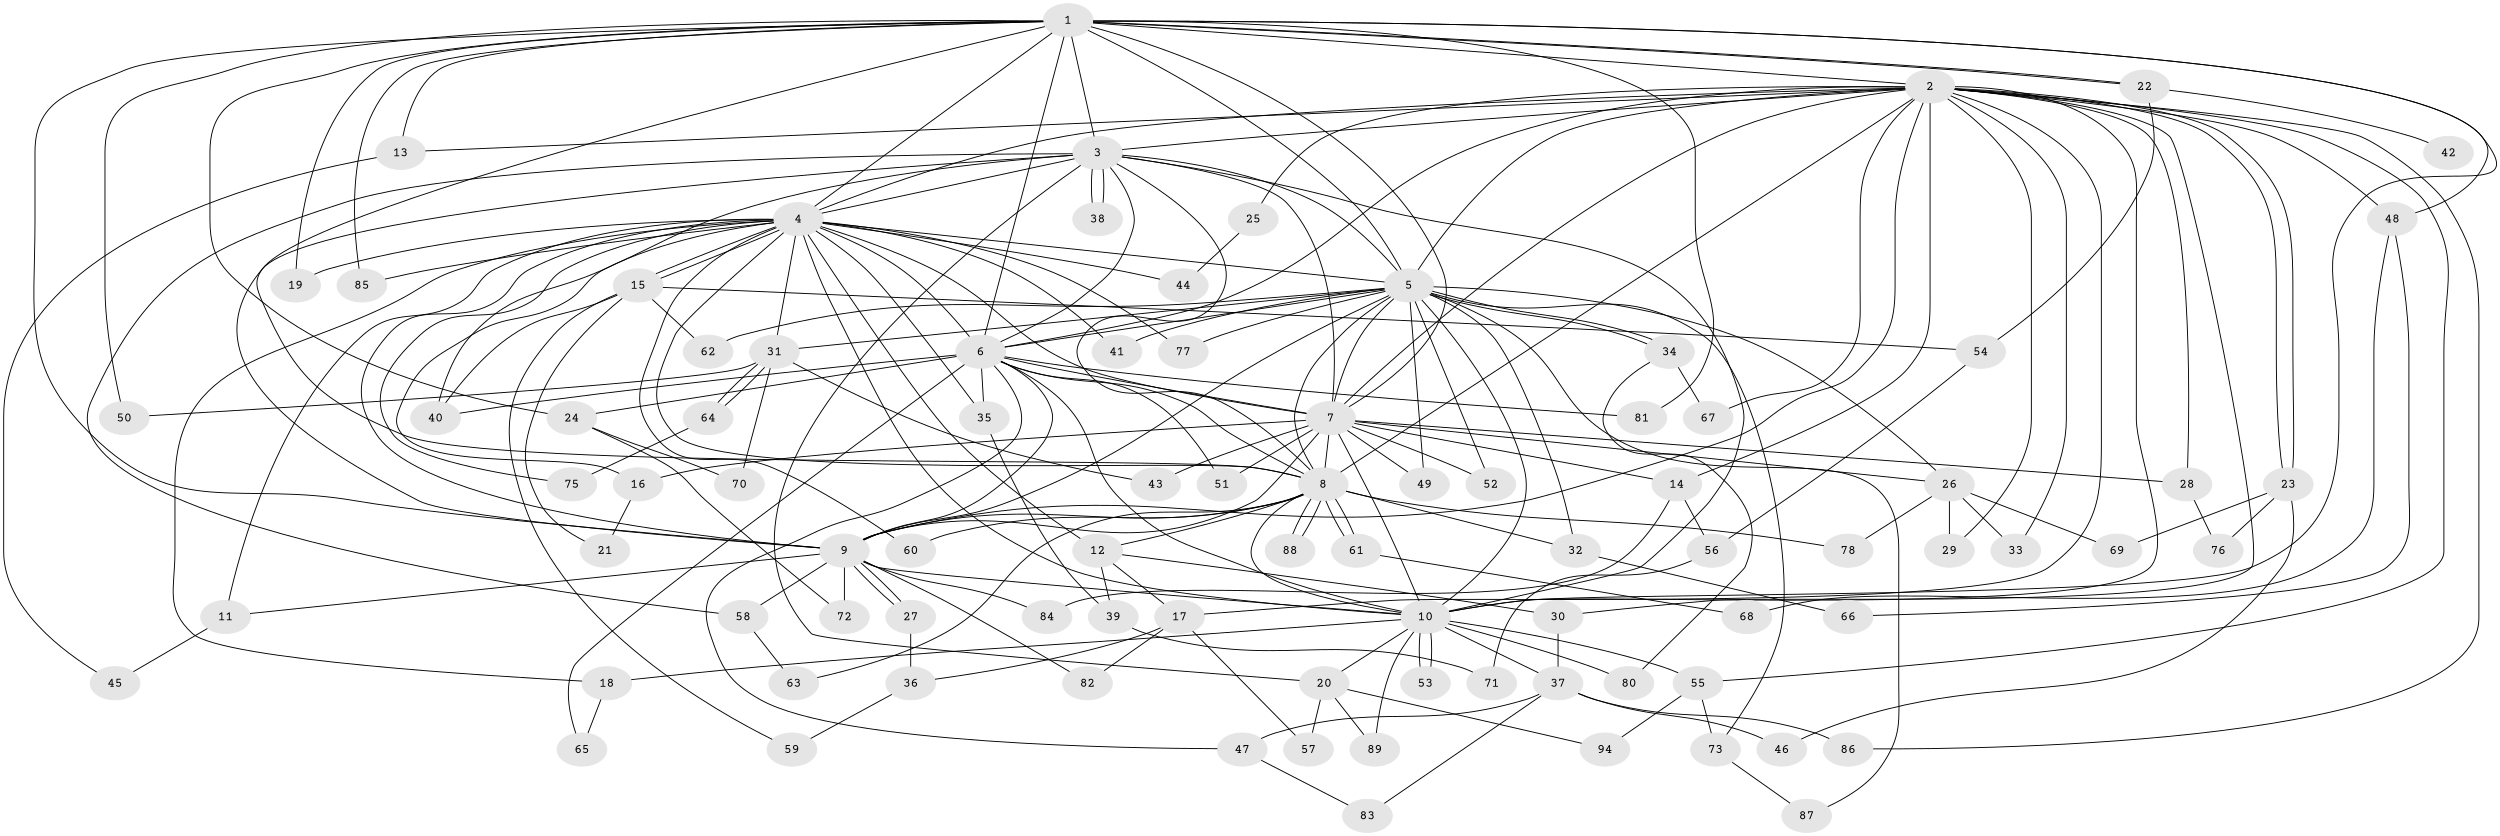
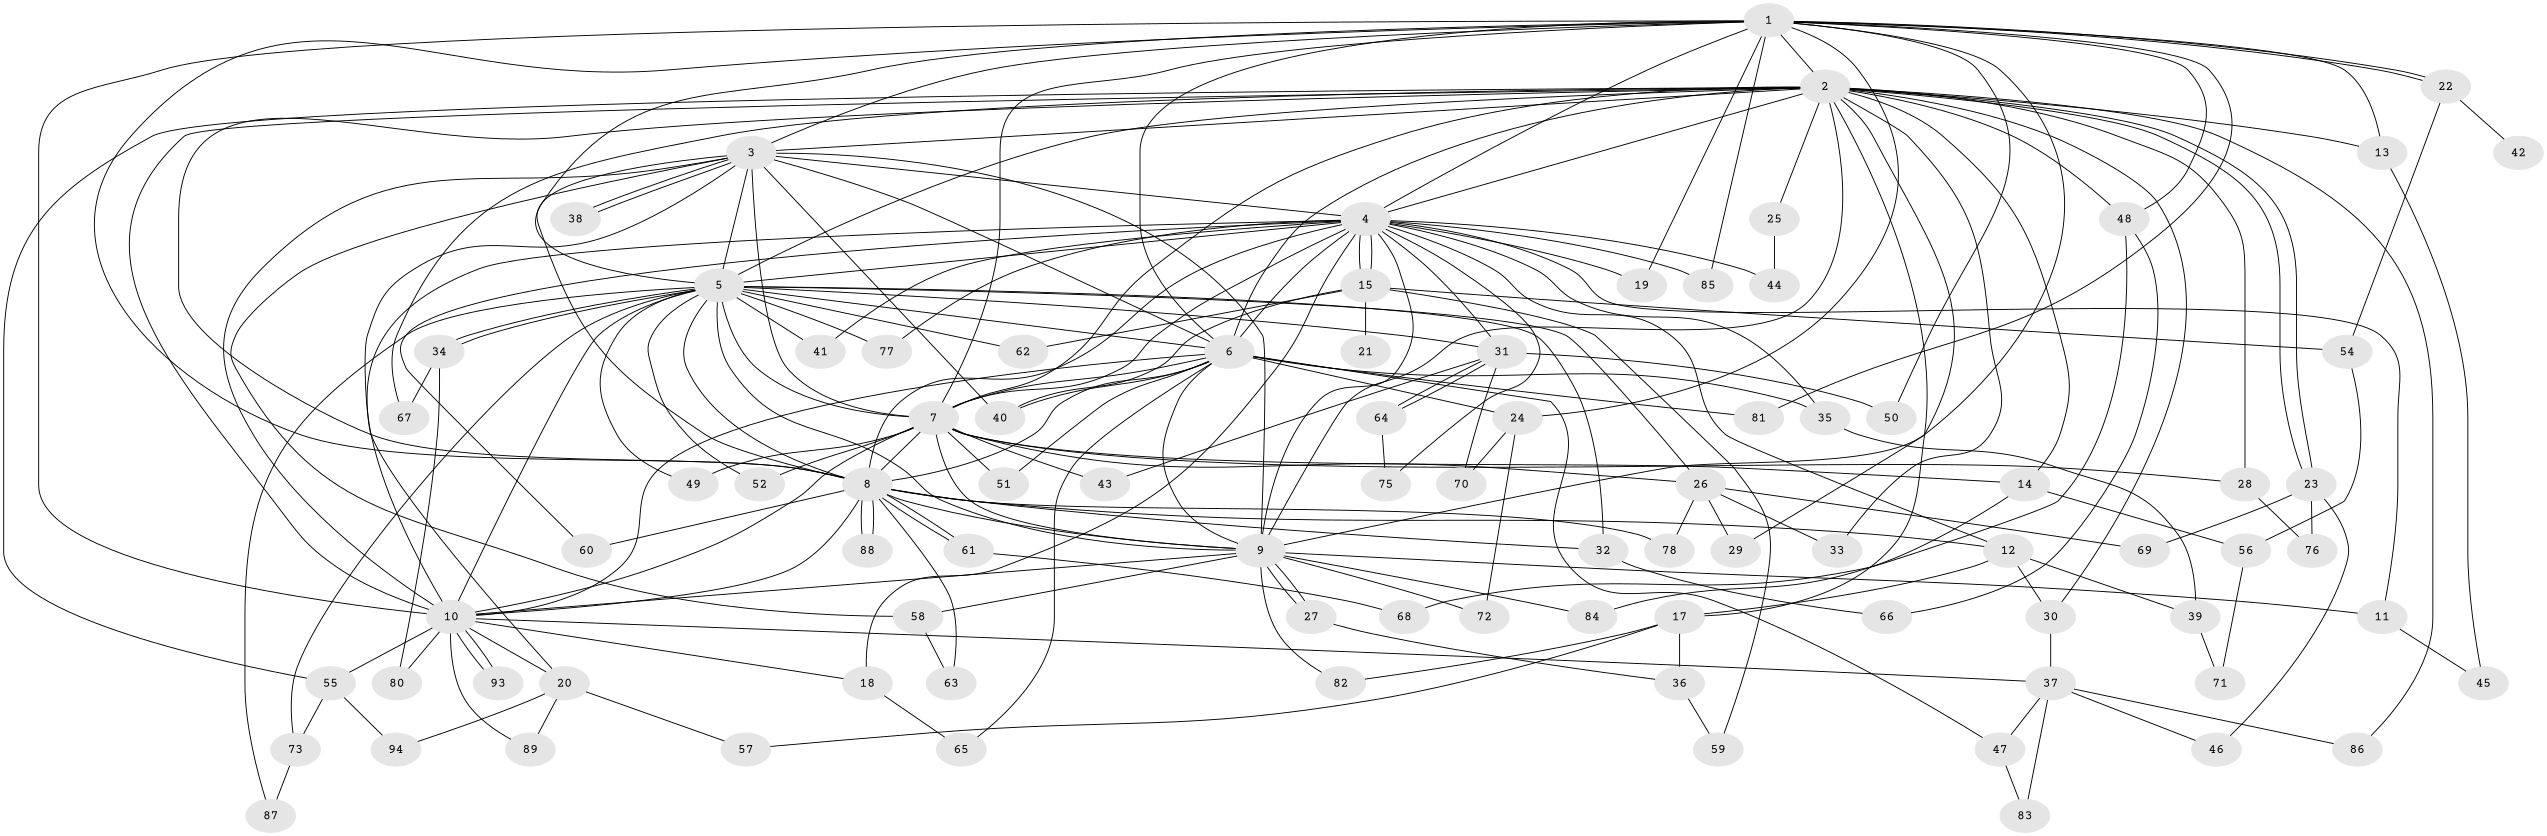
(638, 484) -> none
(1425, 683) -> (498, 683)
